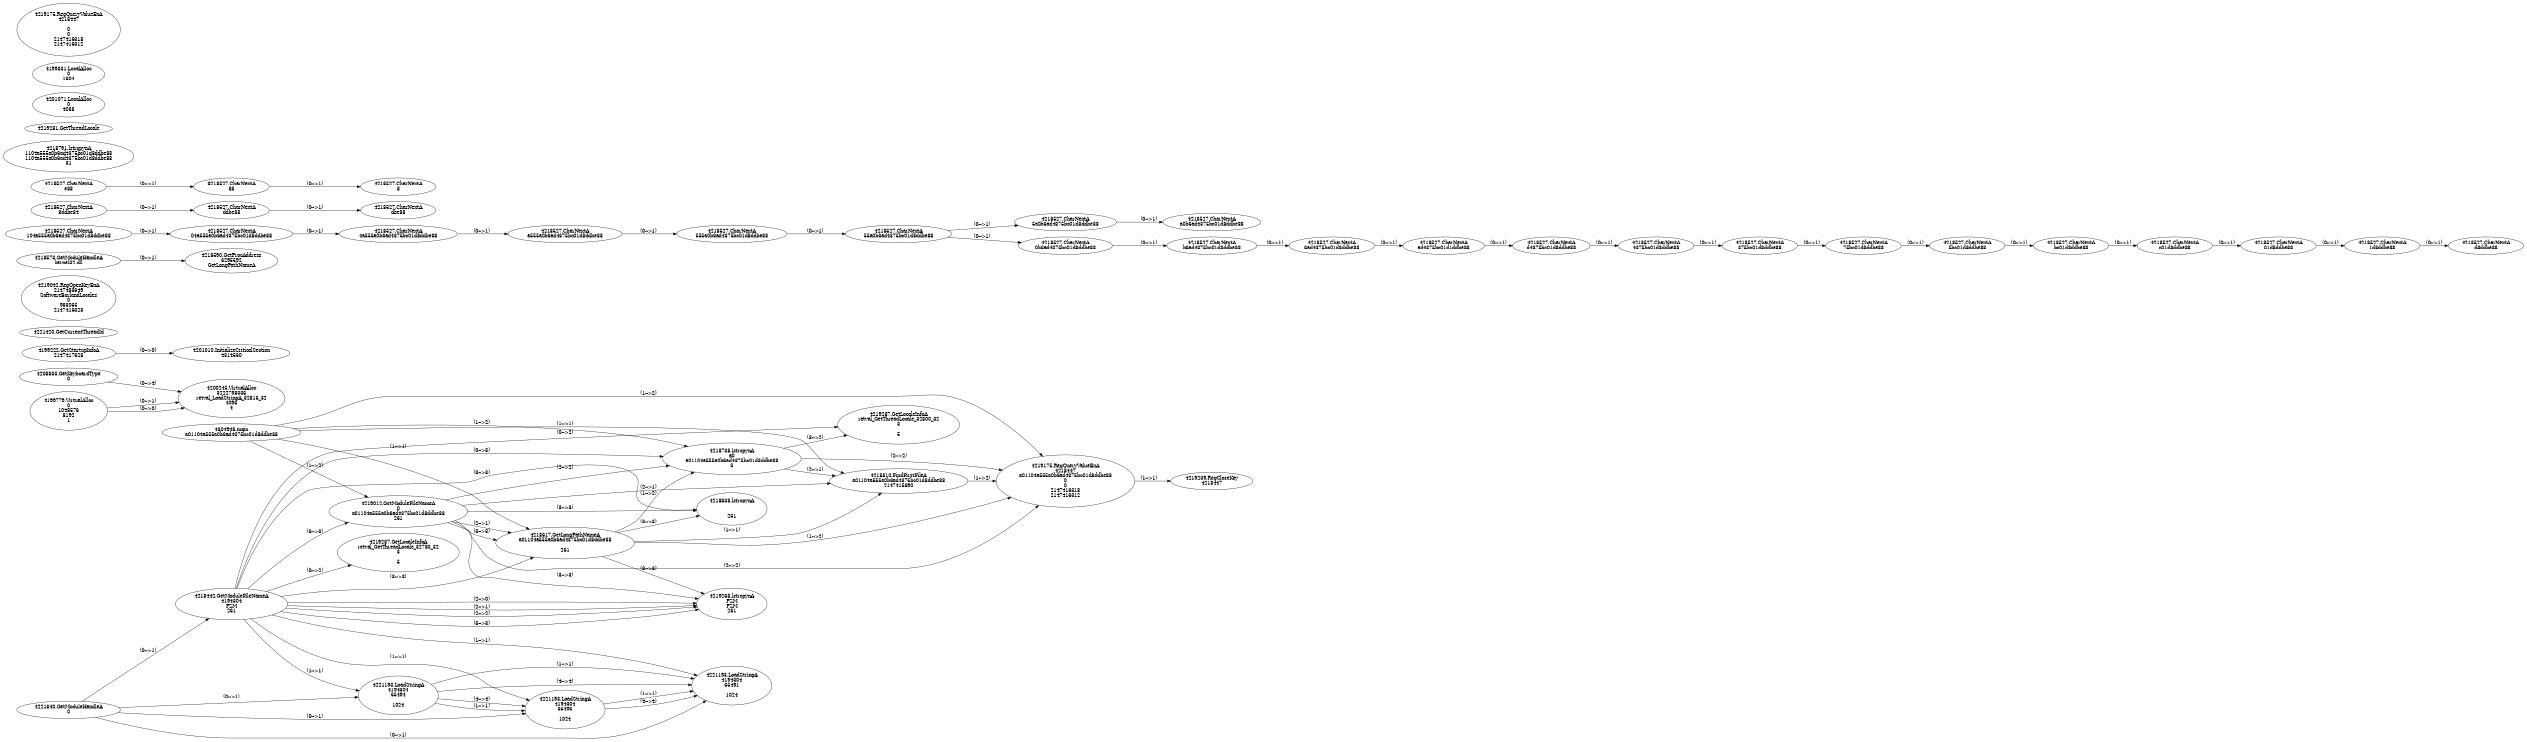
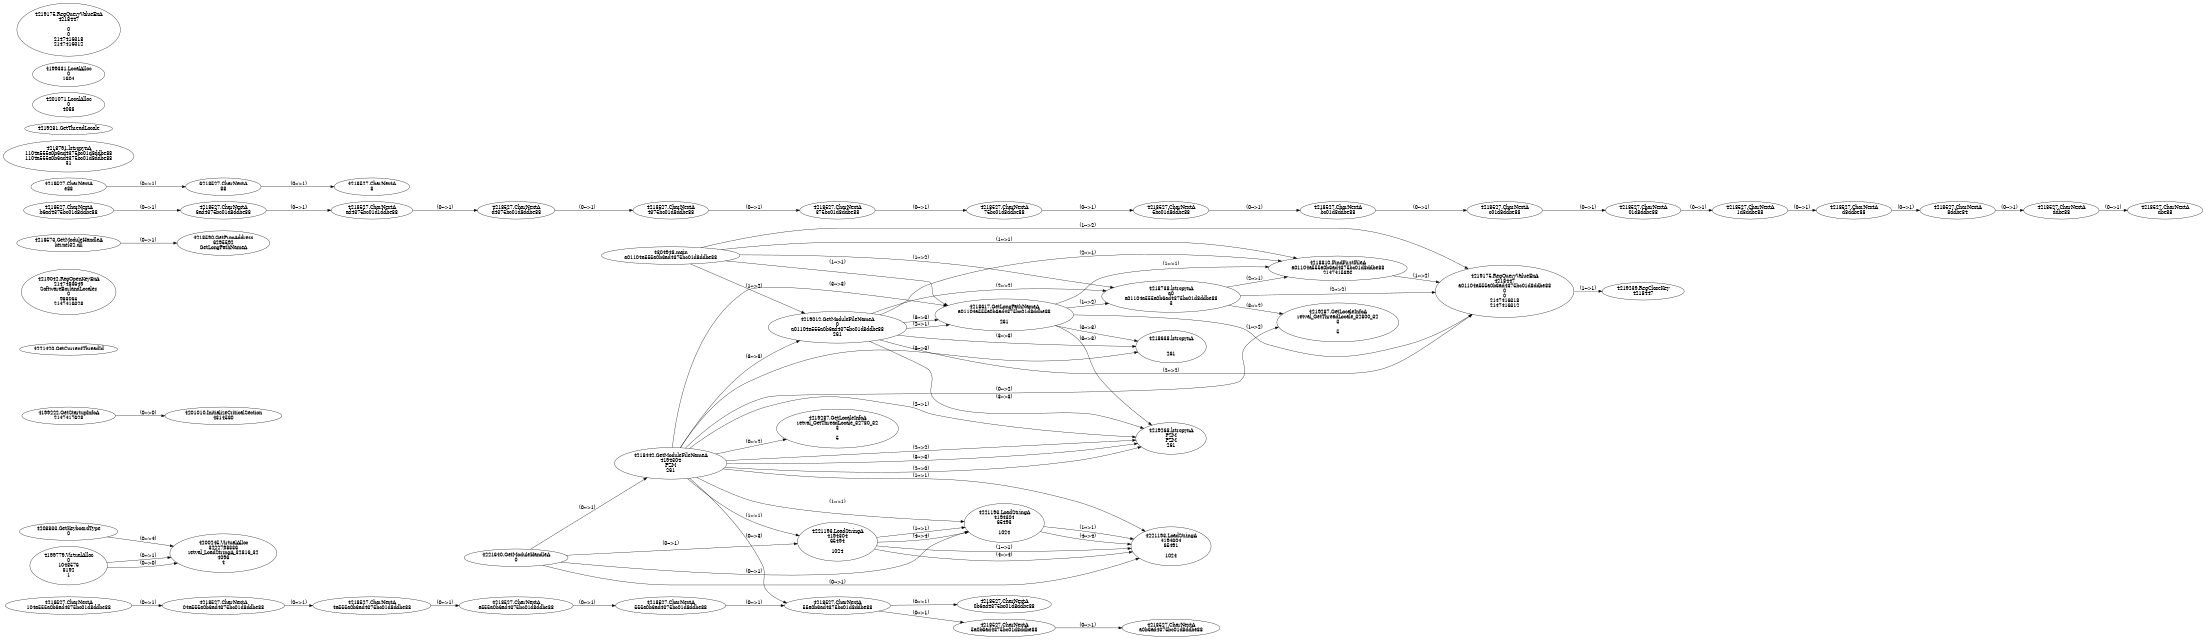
none -> (1904, 210)
(1138, 246) -> none
(414, 454) -> (745, 537)
